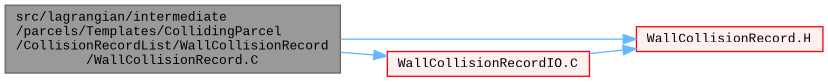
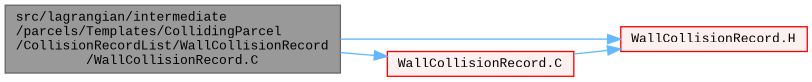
(488, 64) -> (481, 64)
